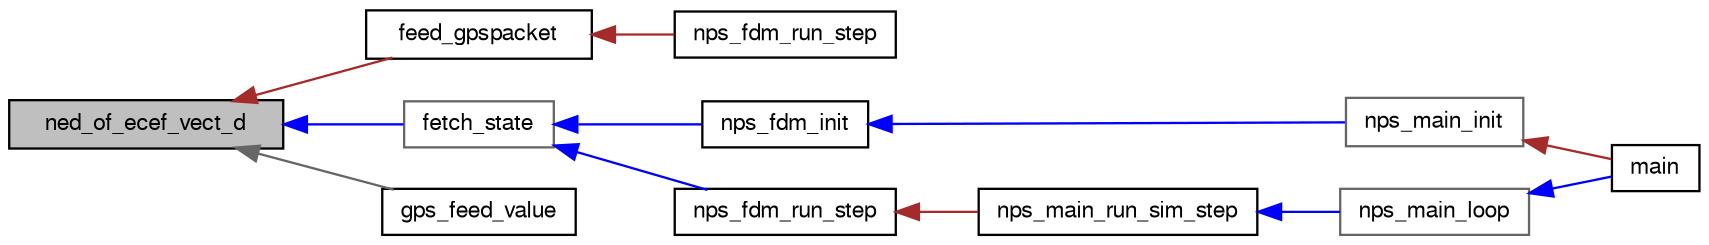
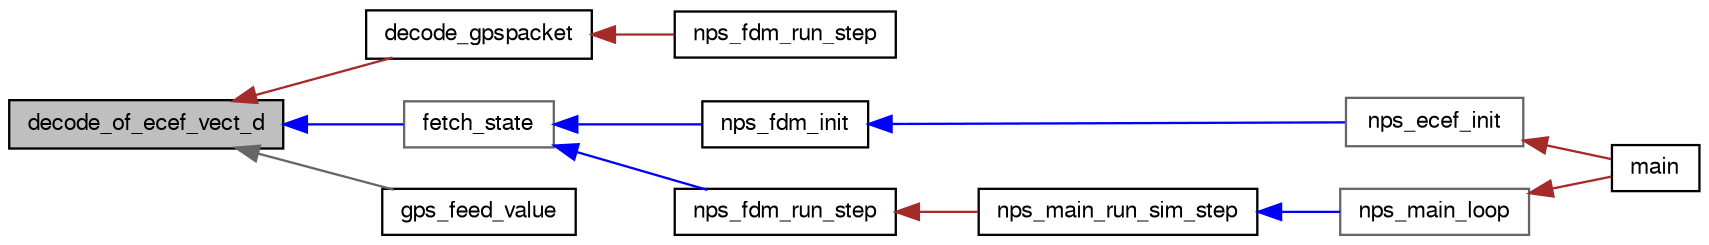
(479, 35) -> (479, 35)
(1435, 122) -> (1435, 122)
(146, 124) -> (146, 124)
(1582, 183) -> (1582, 183)
